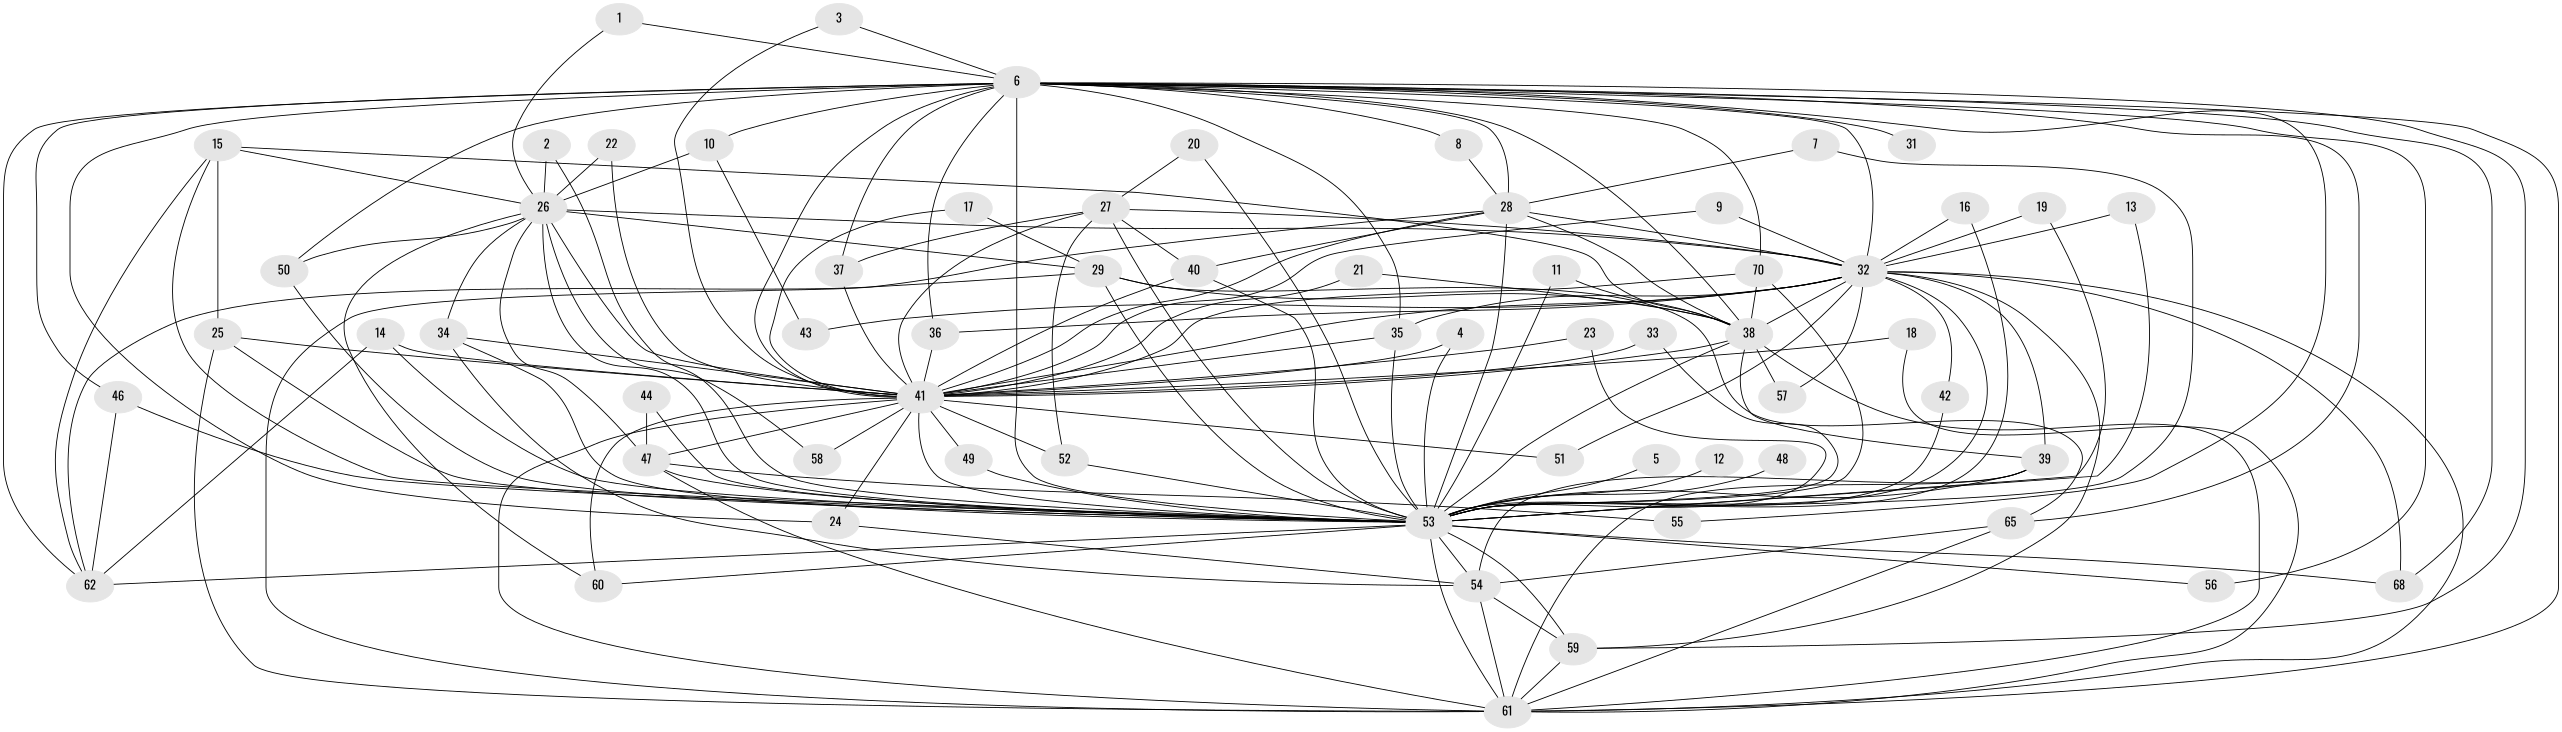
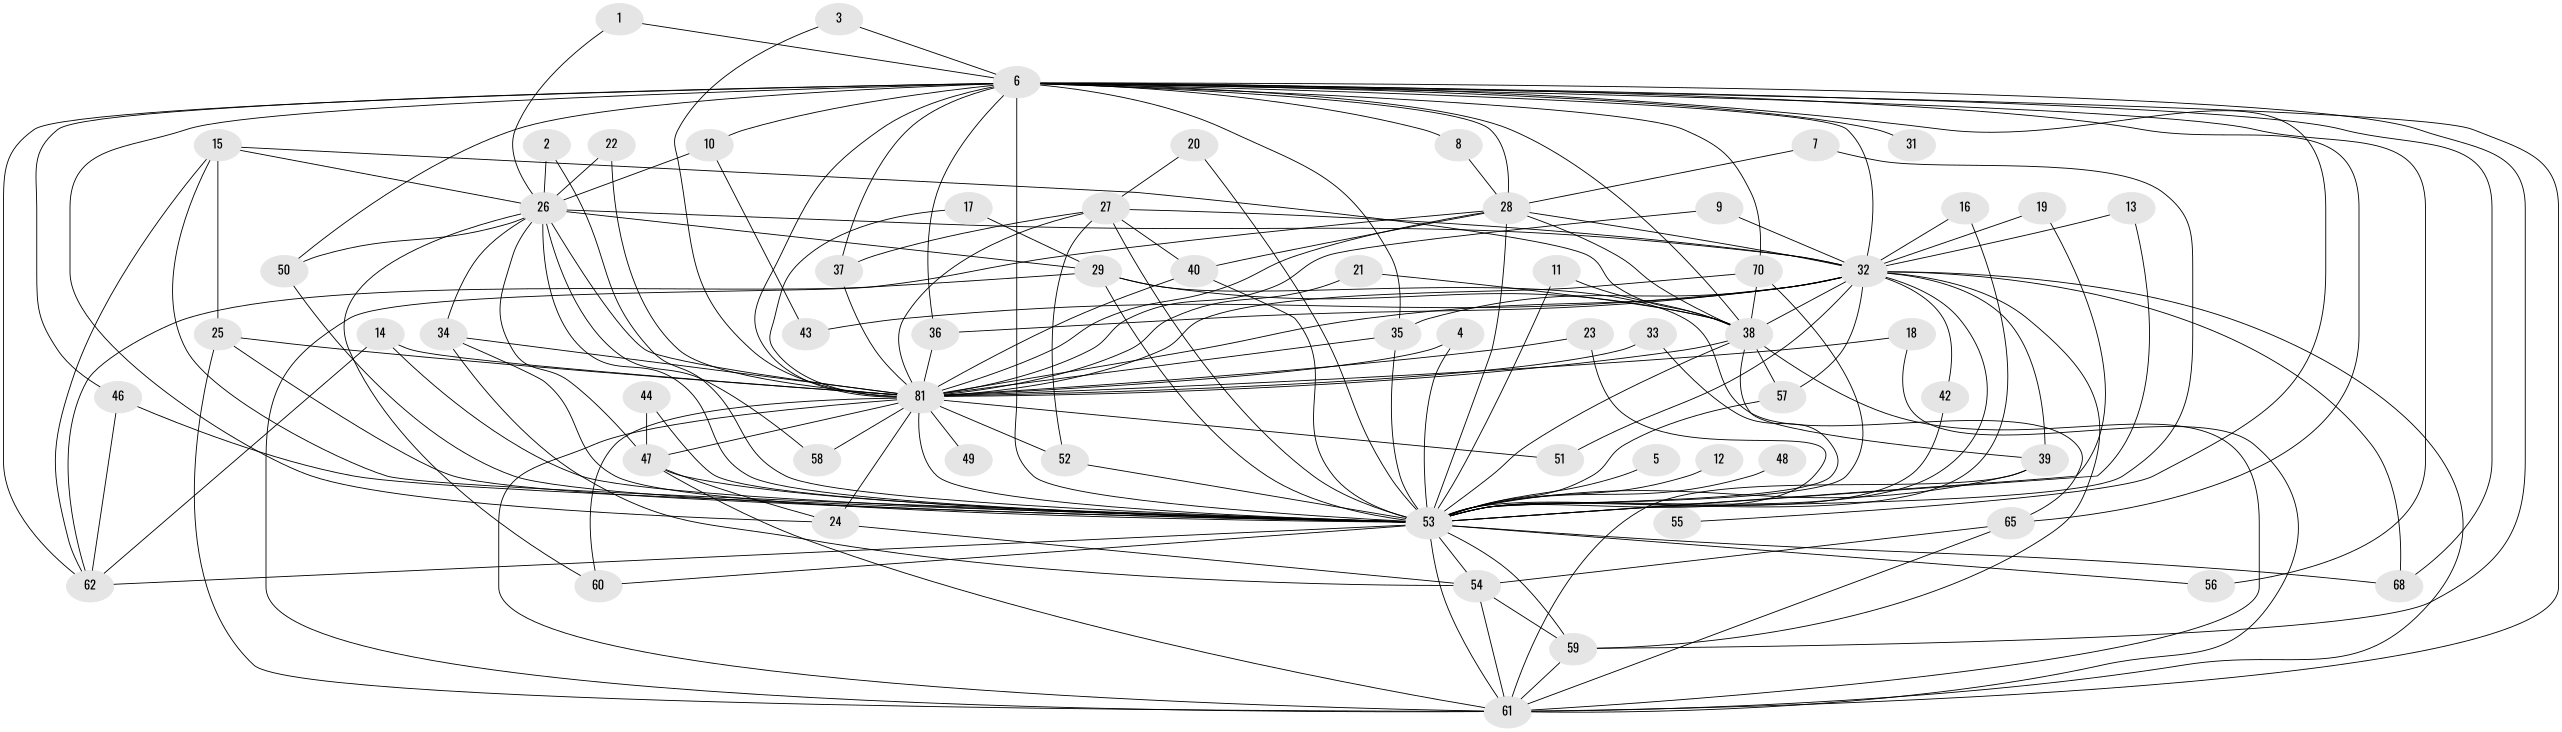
(920, 397) -> (920, 397)
(1717, 477) -> none
(1162, 495) -> (717, 488)
(1195, 509) -> (1606, 463)
